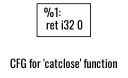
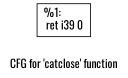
(64, 26) -> (64, 26)
